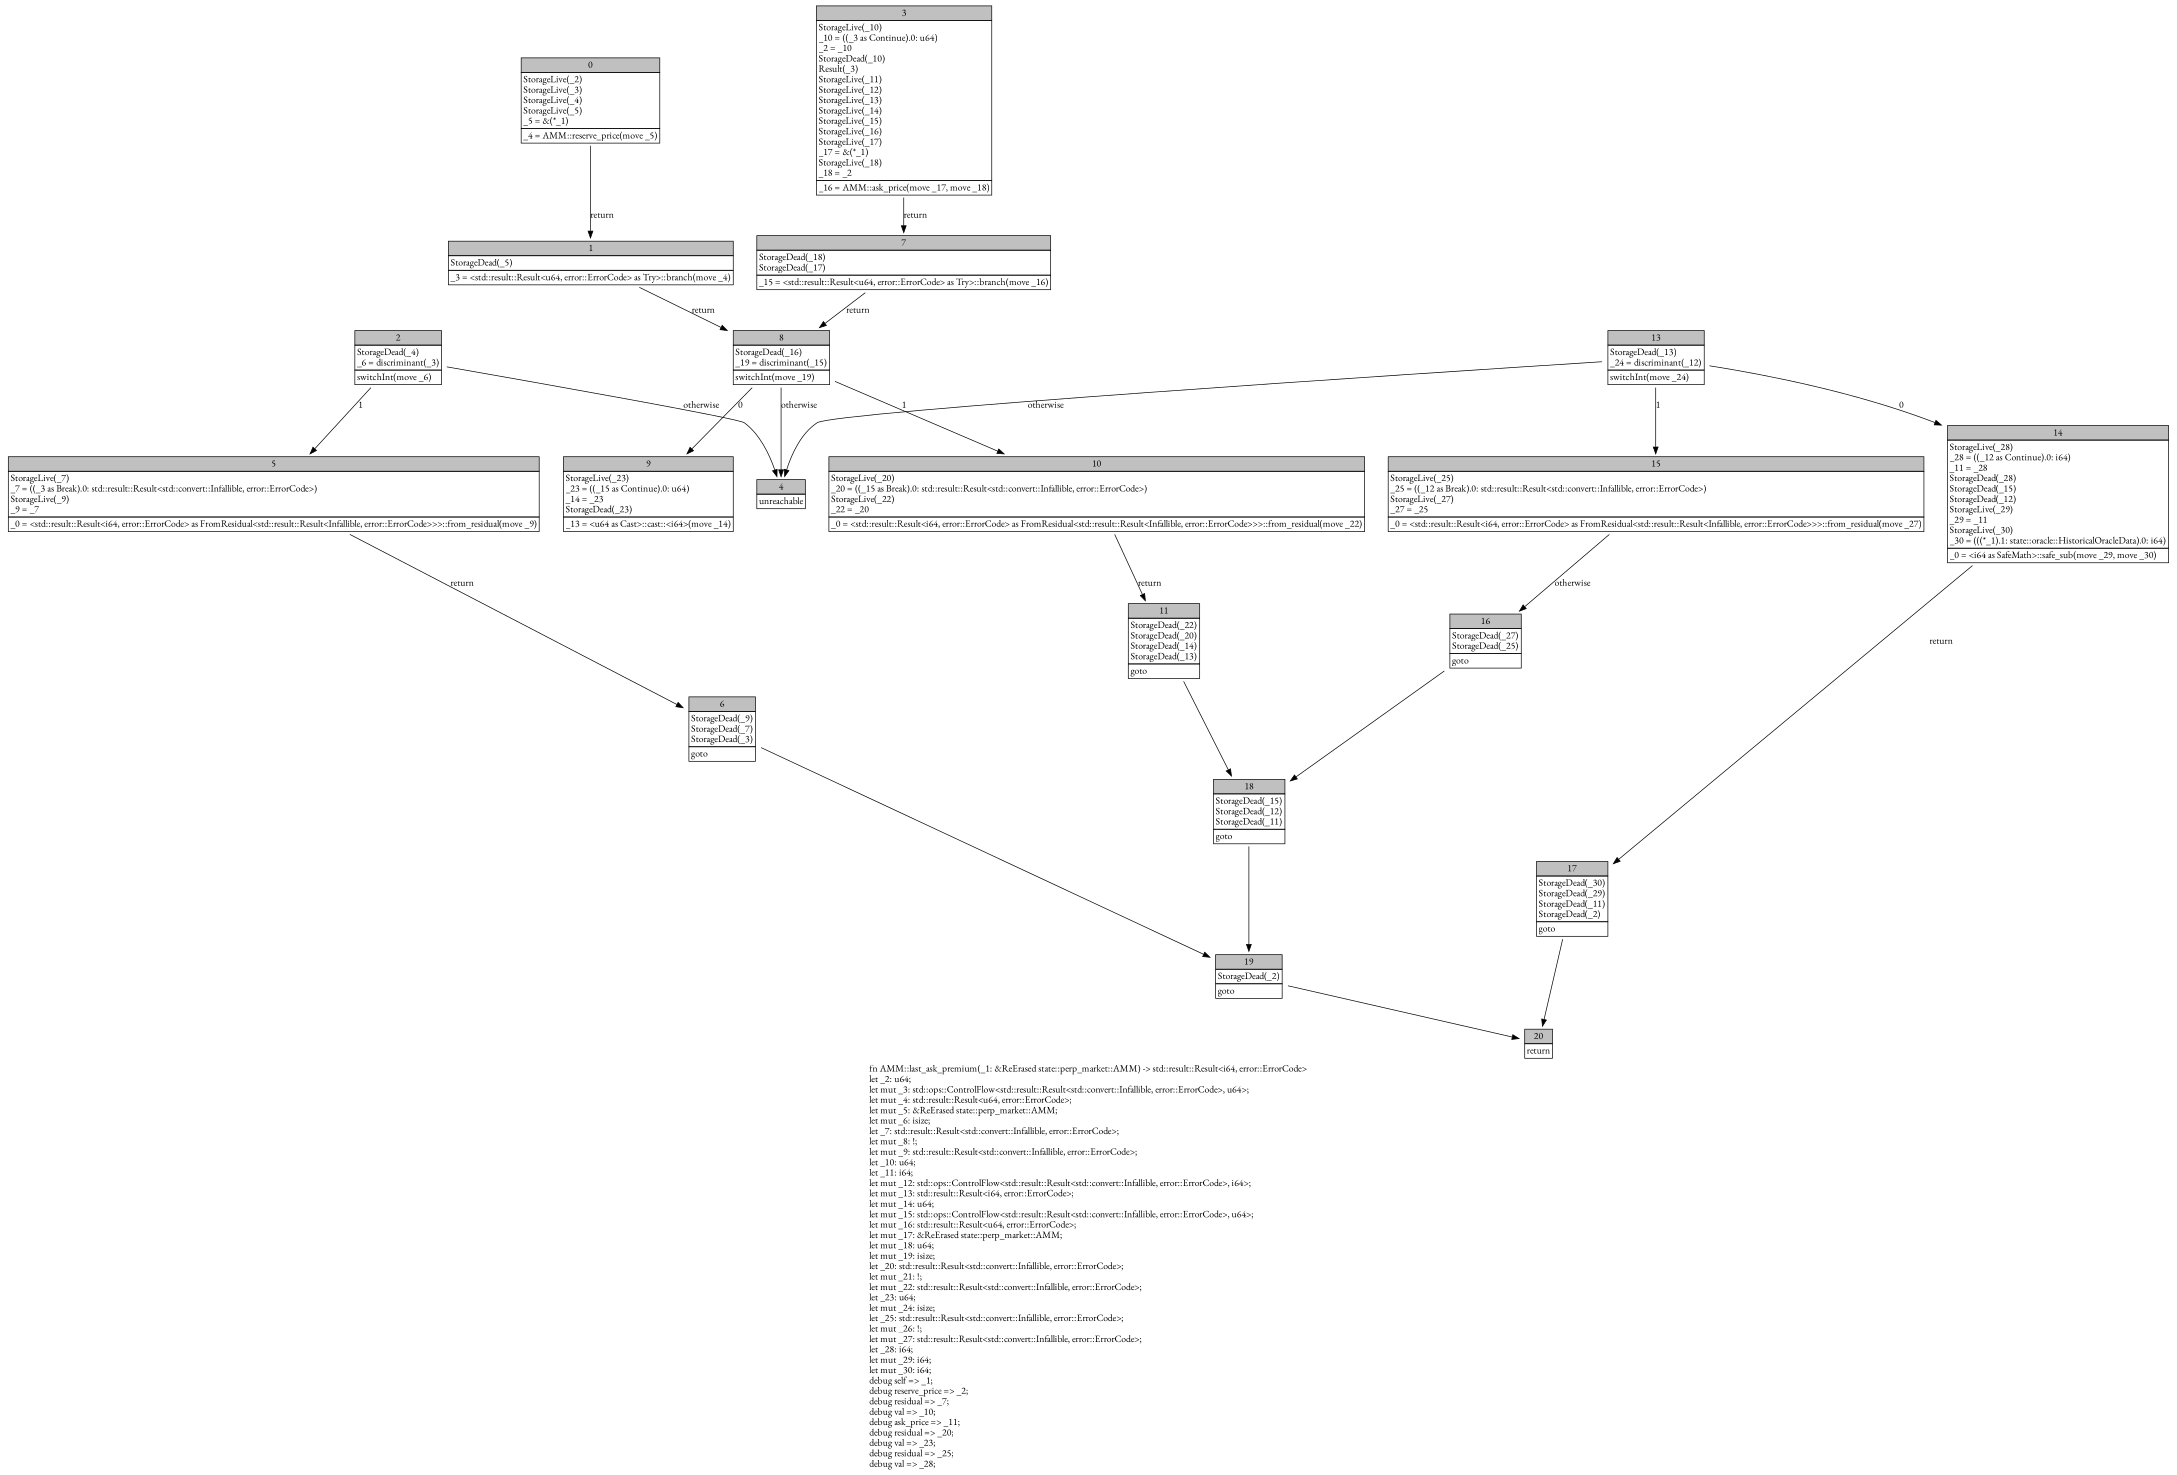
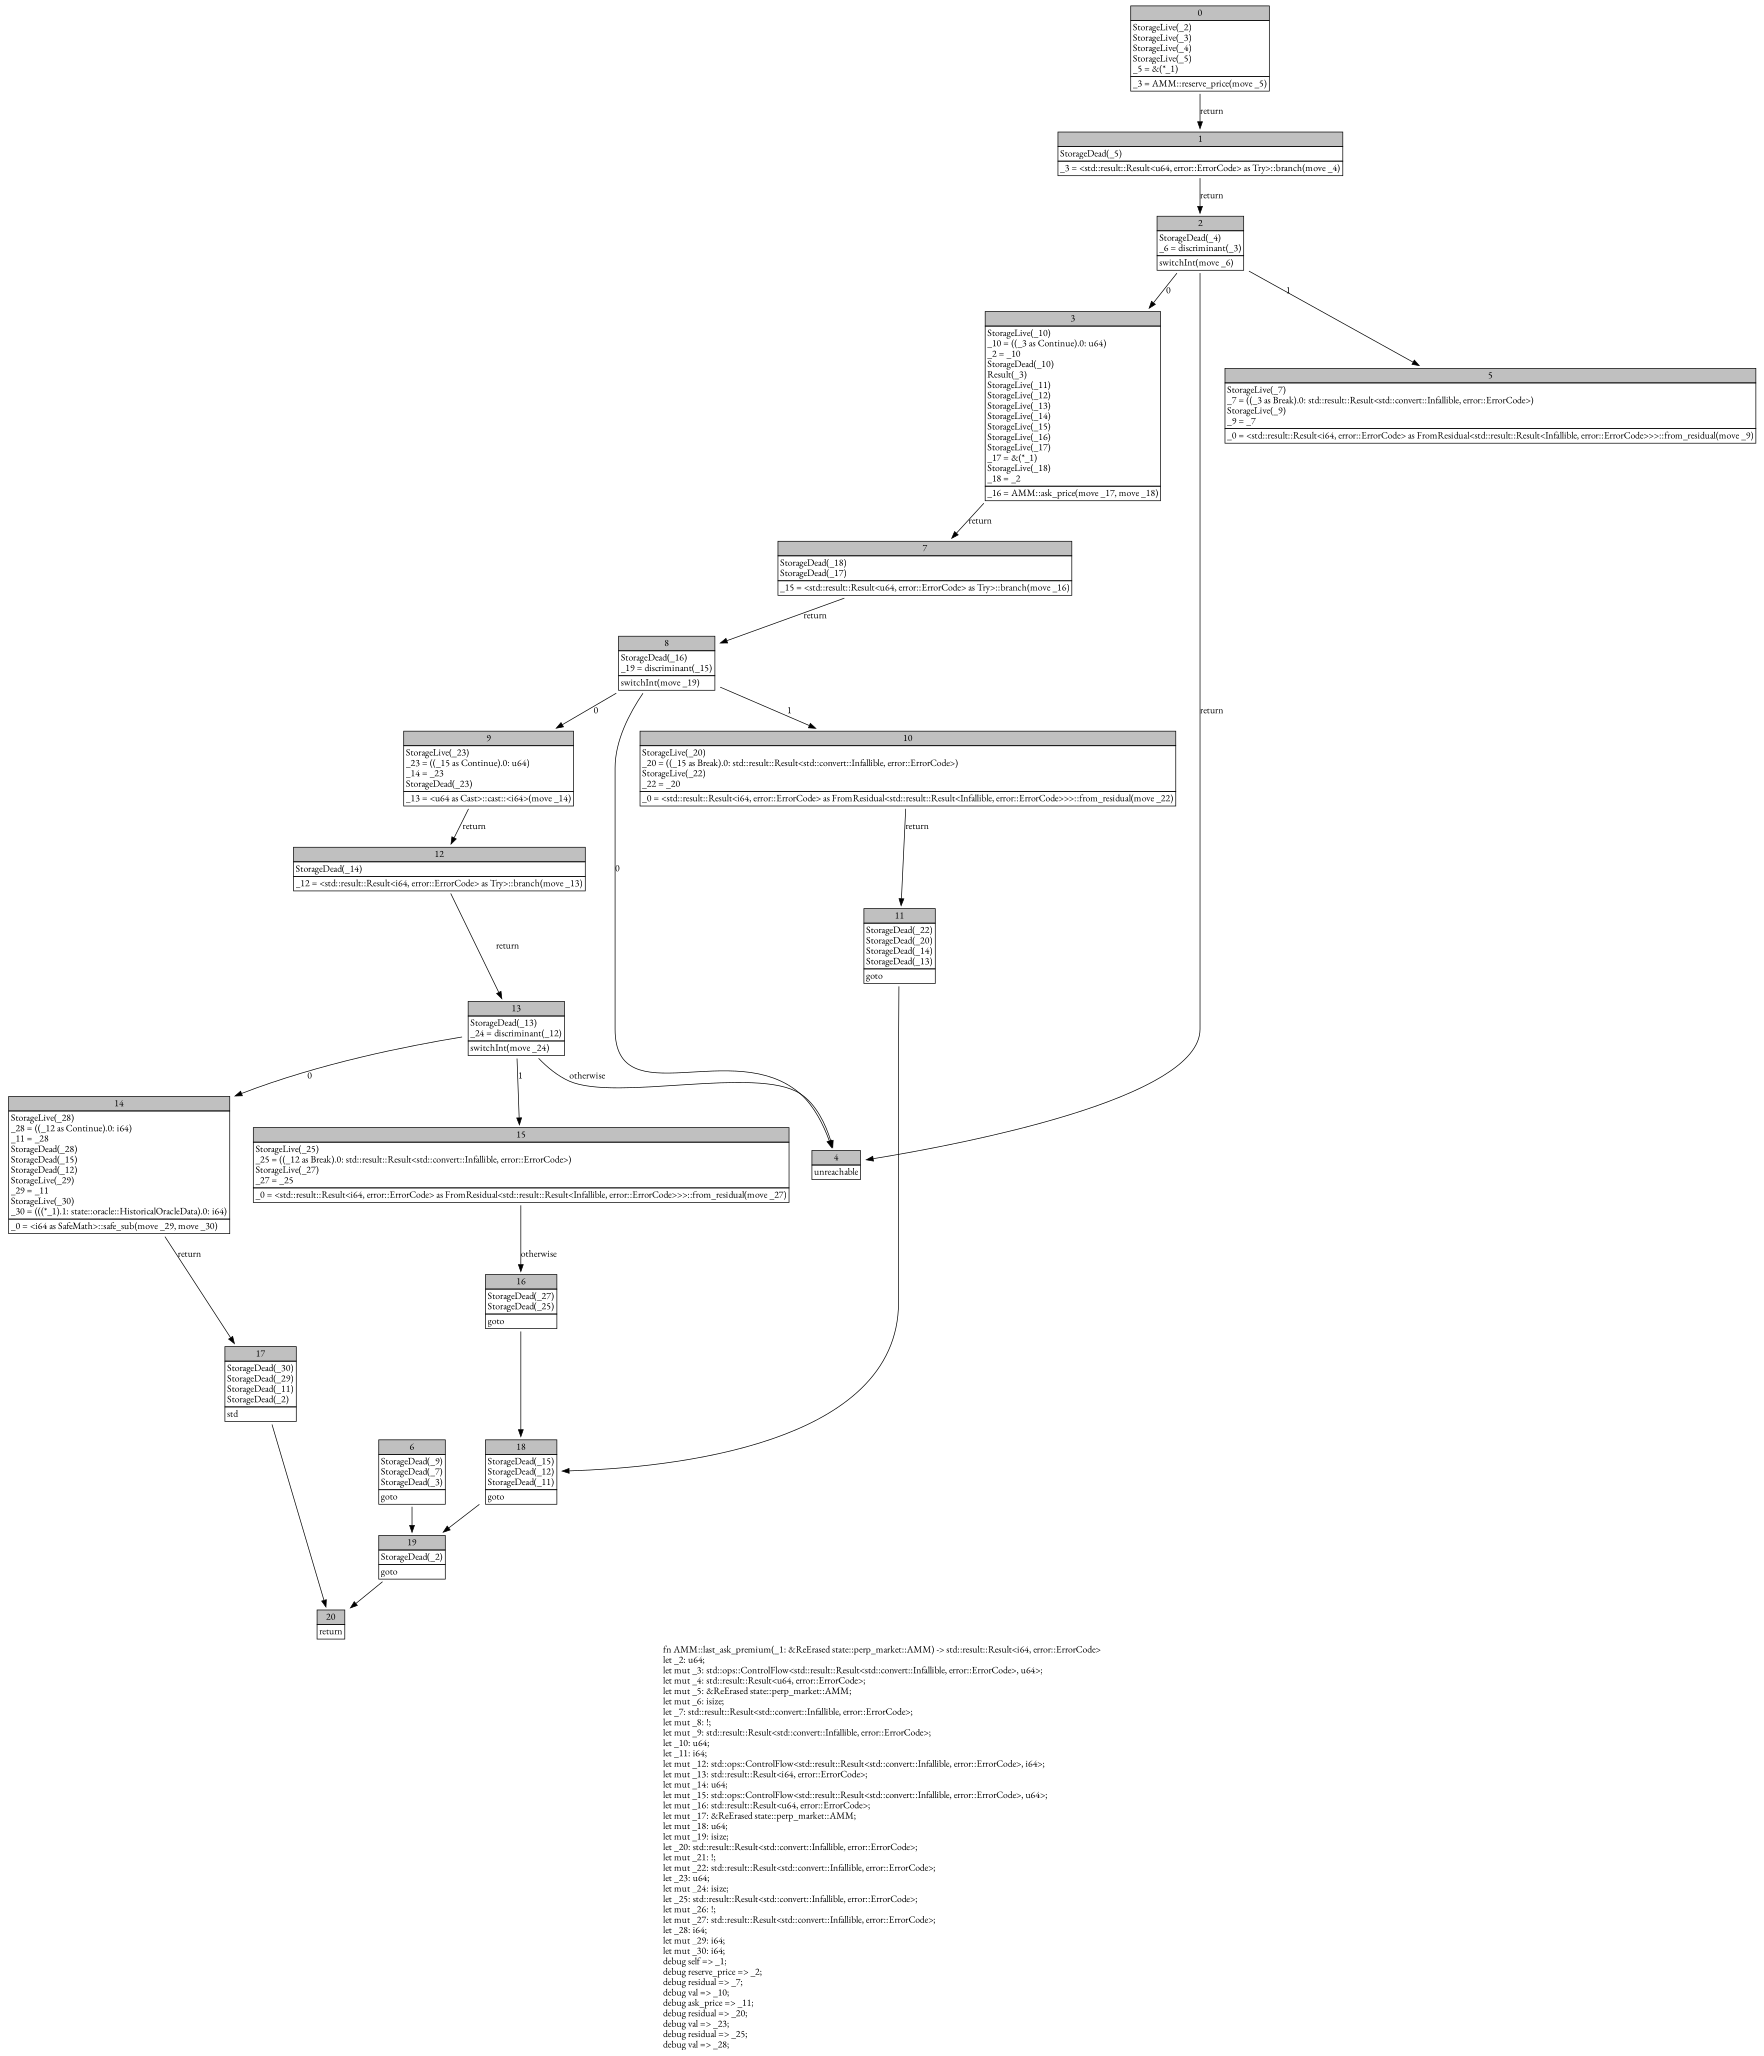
(590, 135) -> (1200, 84)
none -> (1165, 288)
(680, 307) -> (1200, 192)
(701, 405) -> (1212, 711)
(799, 405) -> (618, 869)
(513, 619) -> none
none -> (439, 869)
(1547, 929) -> (233, 1414)
